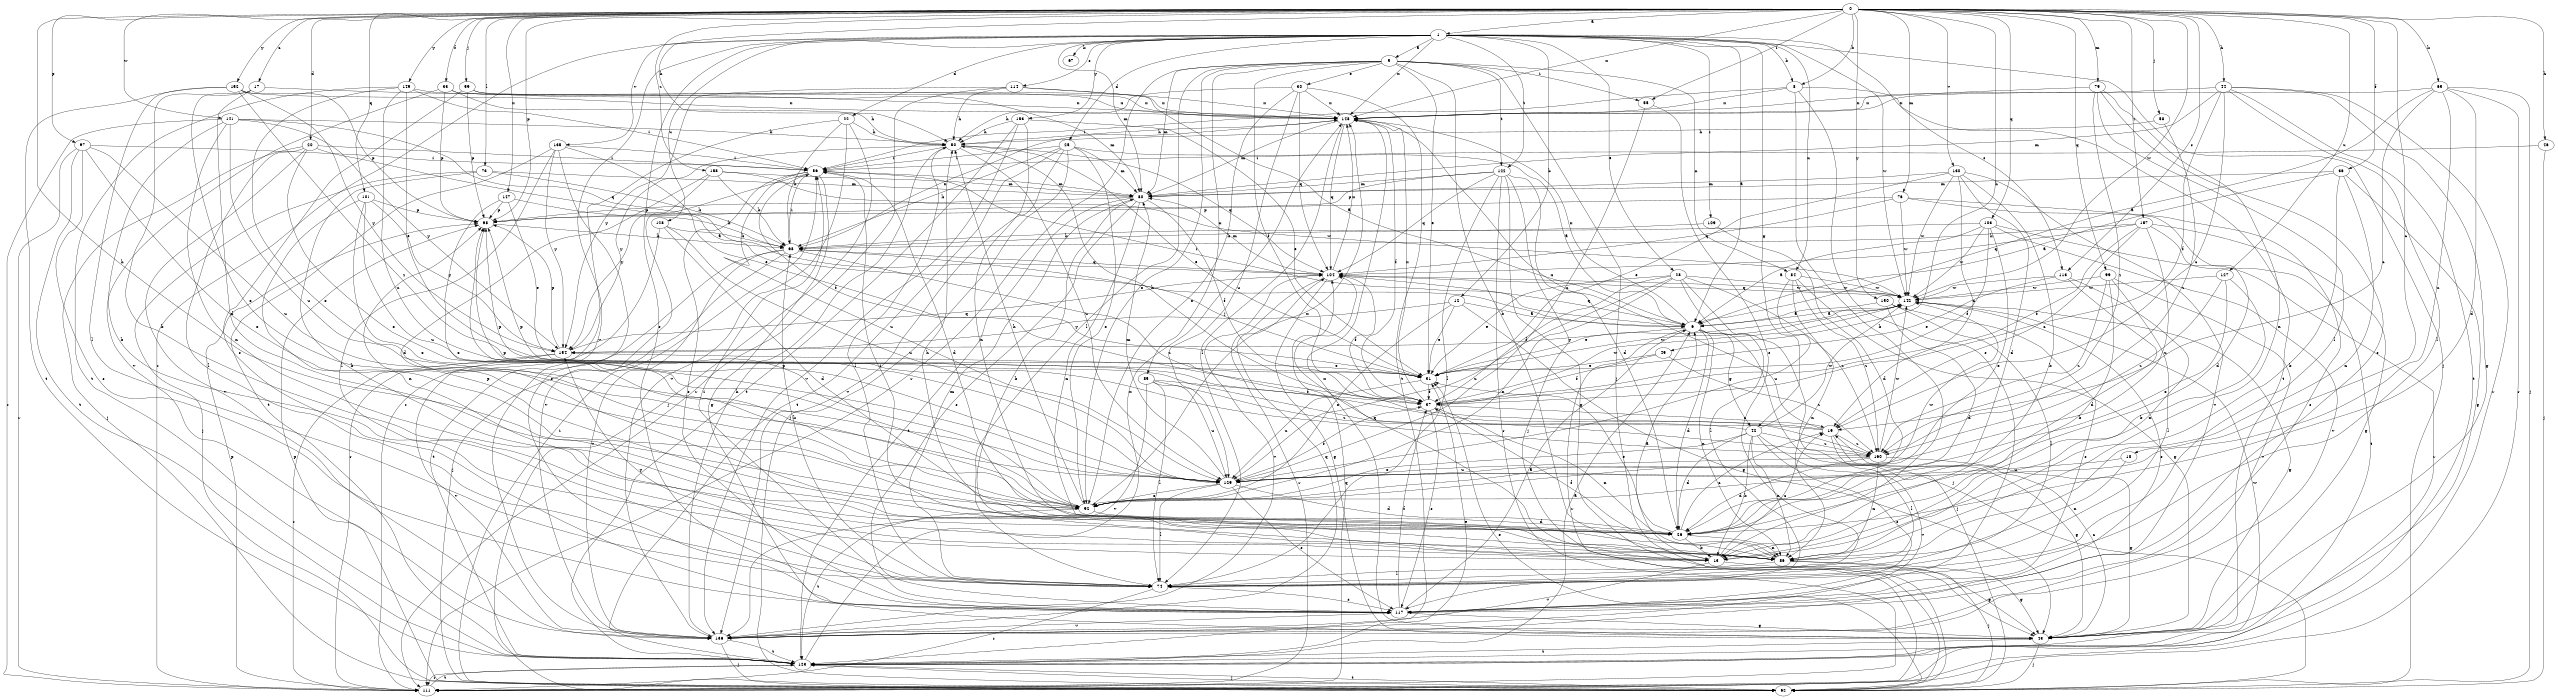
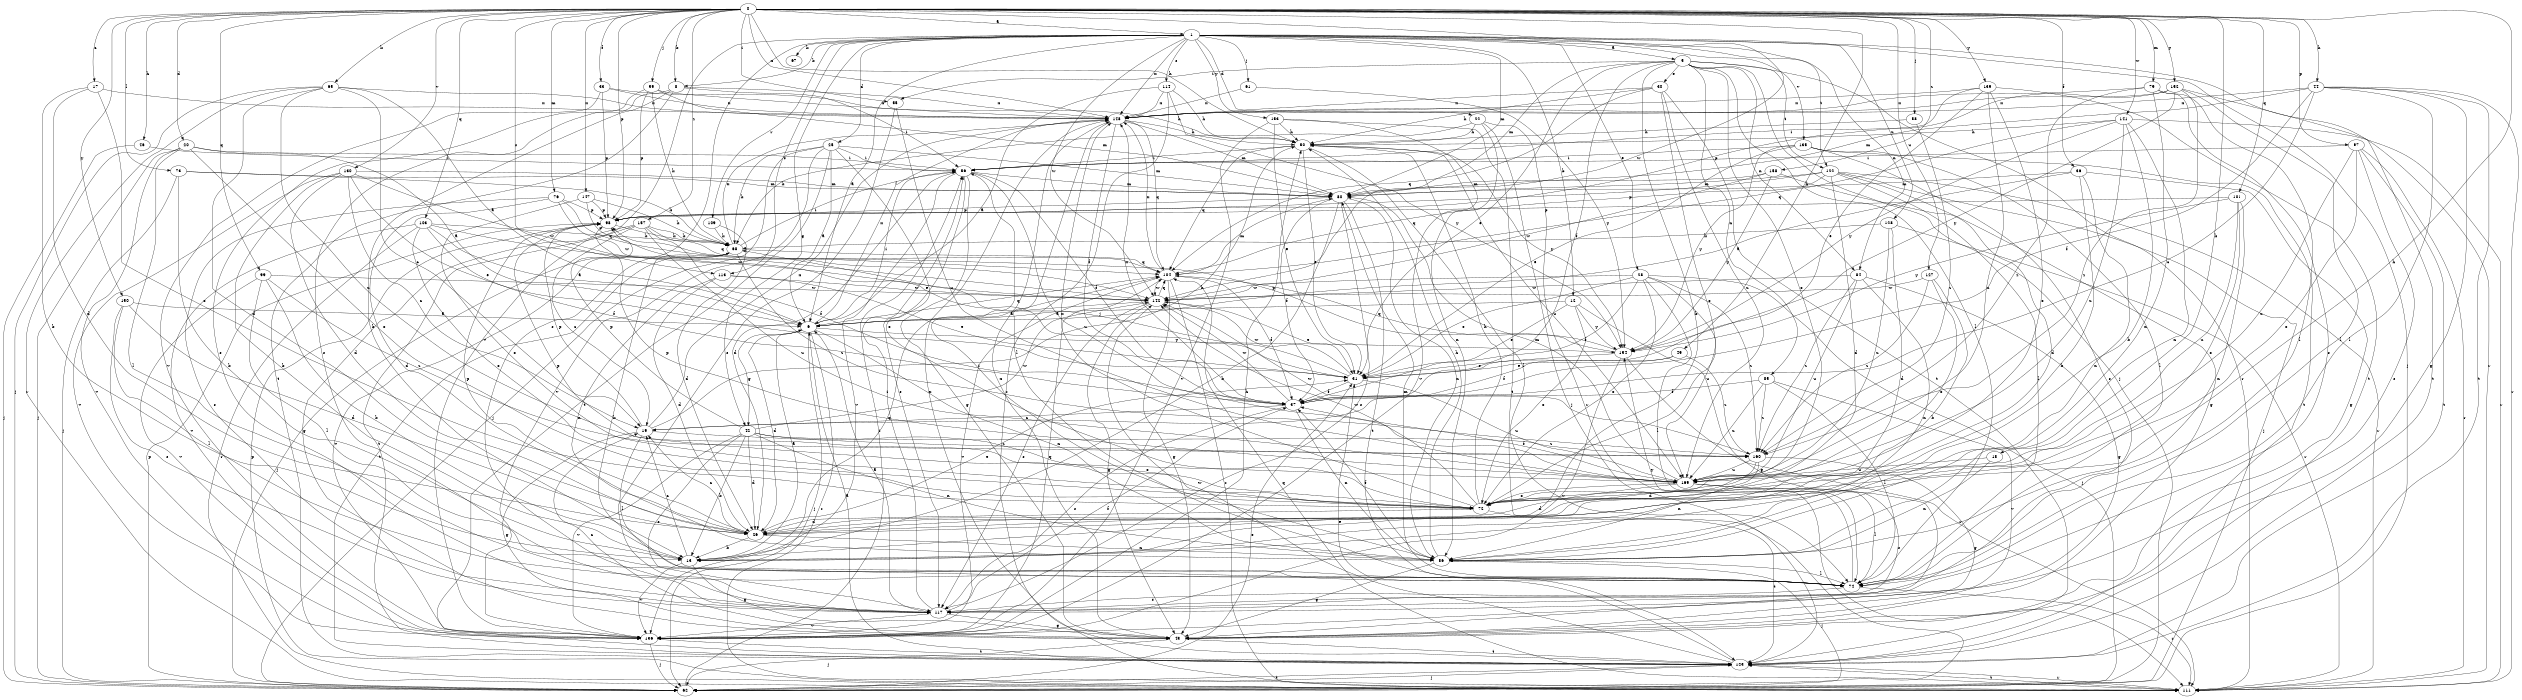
(407, 87) -> (1988, 87)
none -> (1248, 87)
(751, 206) -> (671, 174)
(2406, 236) -> (2216, 236)
(1228, 483) -> (1685, 483)
(1087, 509) -> (1481, 509)
